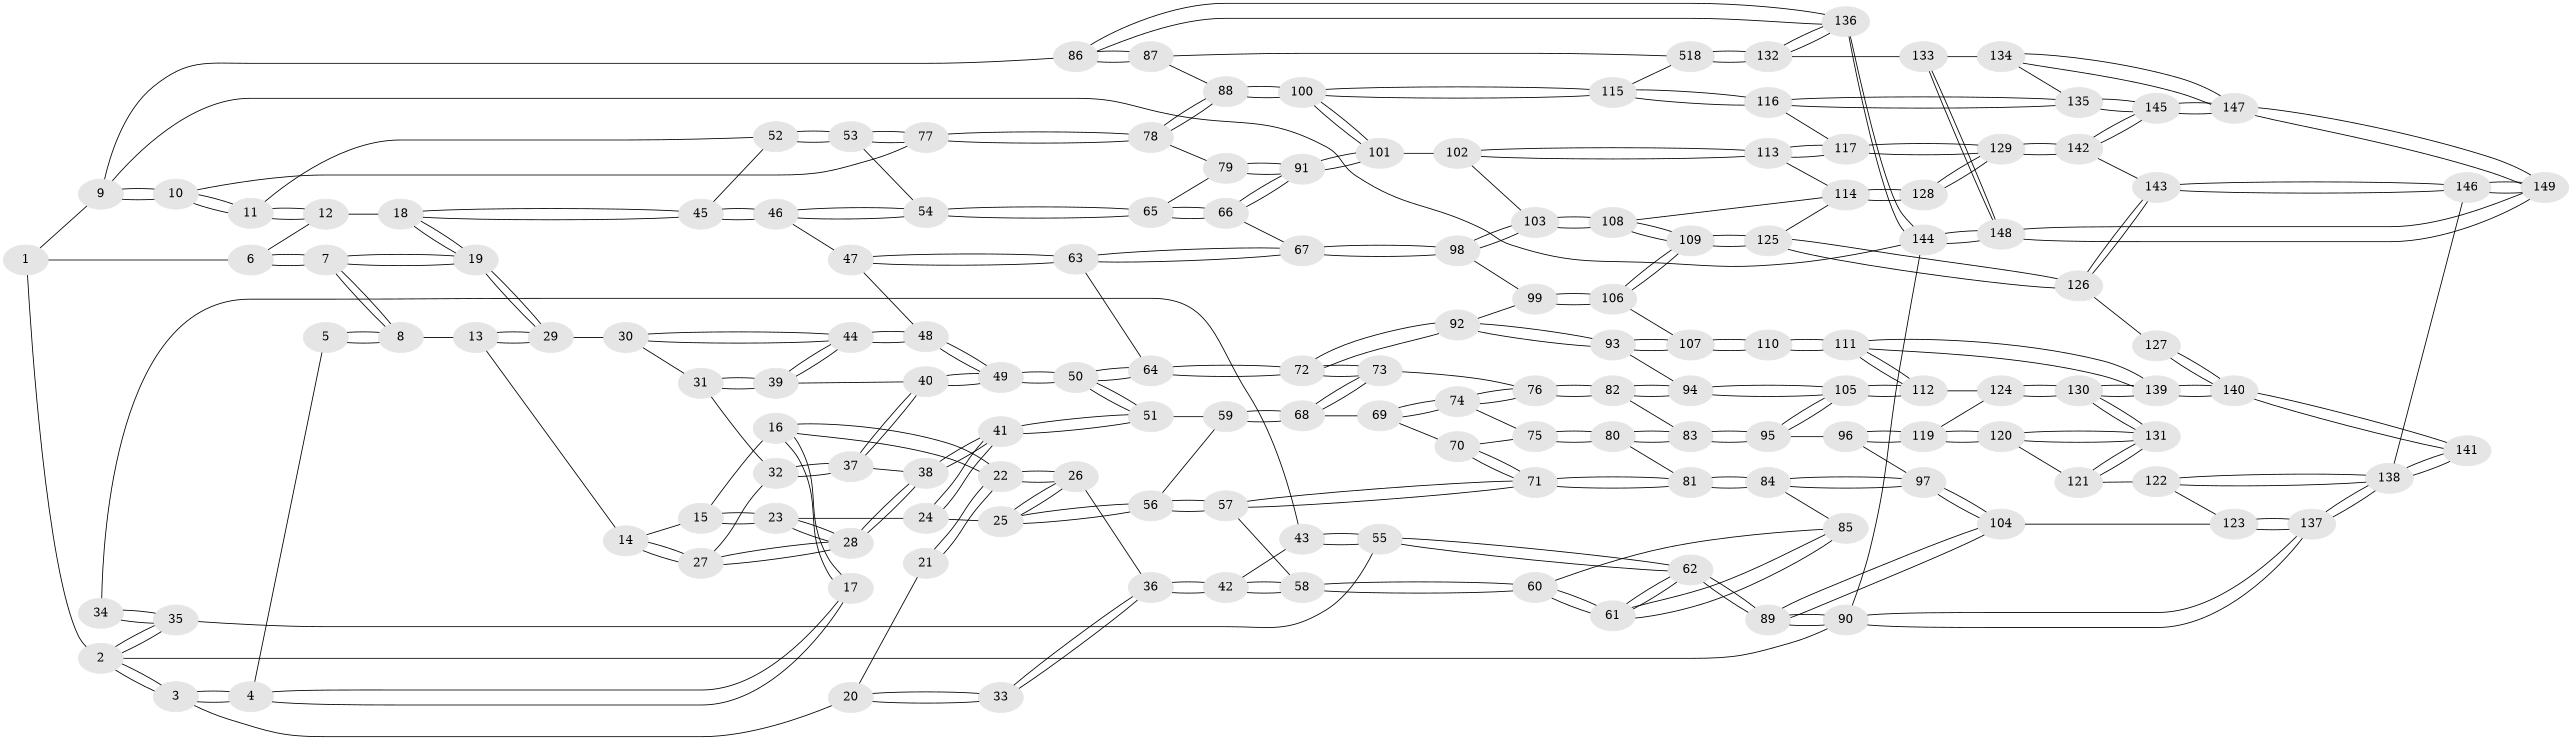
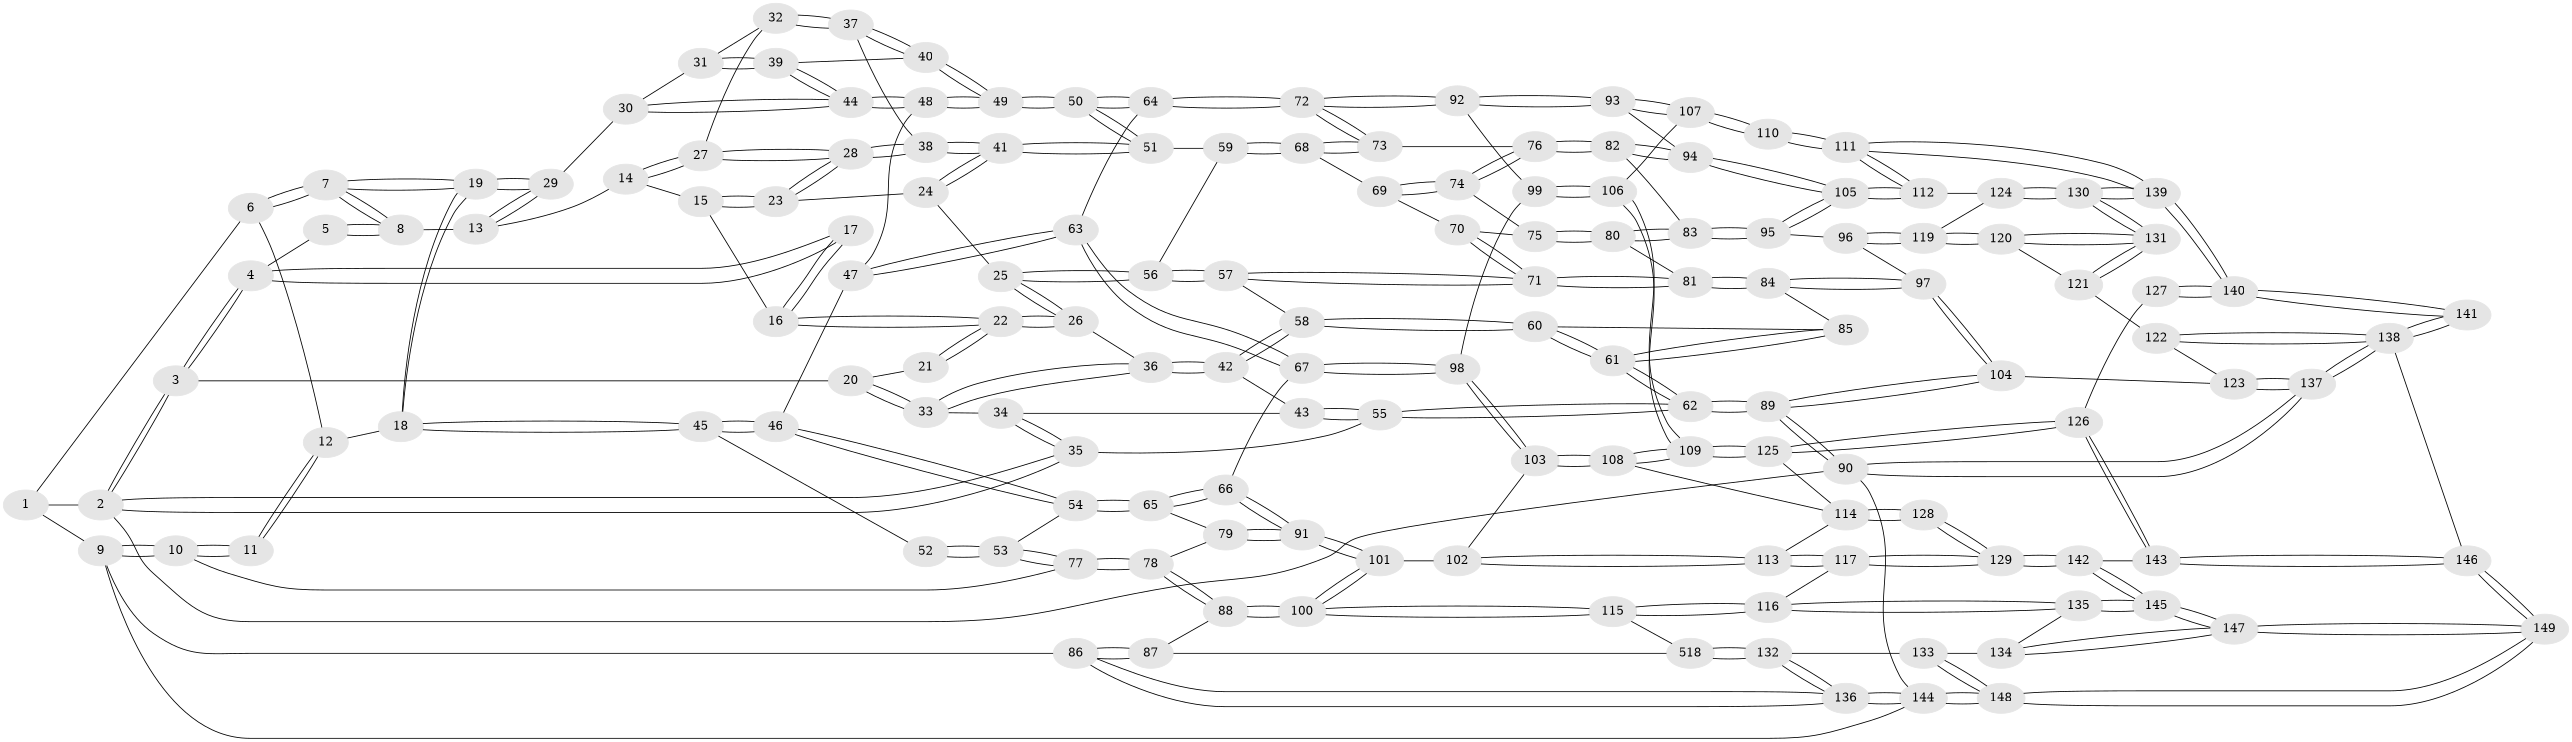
(501, 140) -> none
none -> (963, 413)
